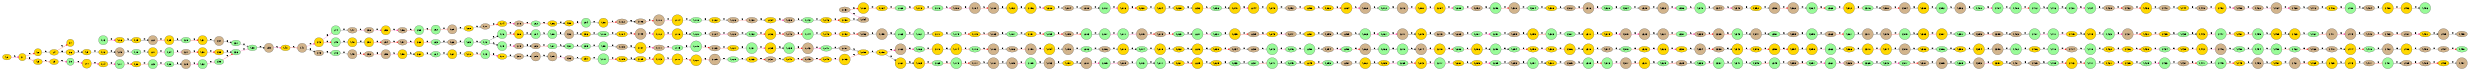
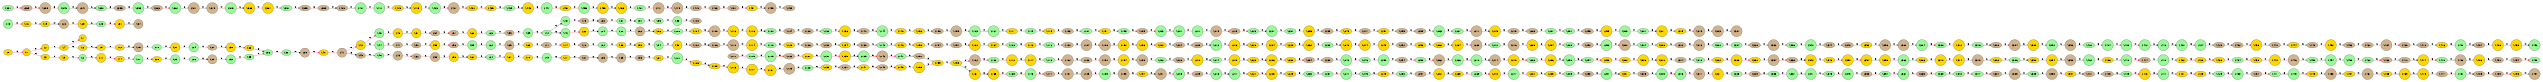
(853, 14) -> (946, 45)
(1672, 34) -> none
(236, 43) -> none
(641, 48) -> none
